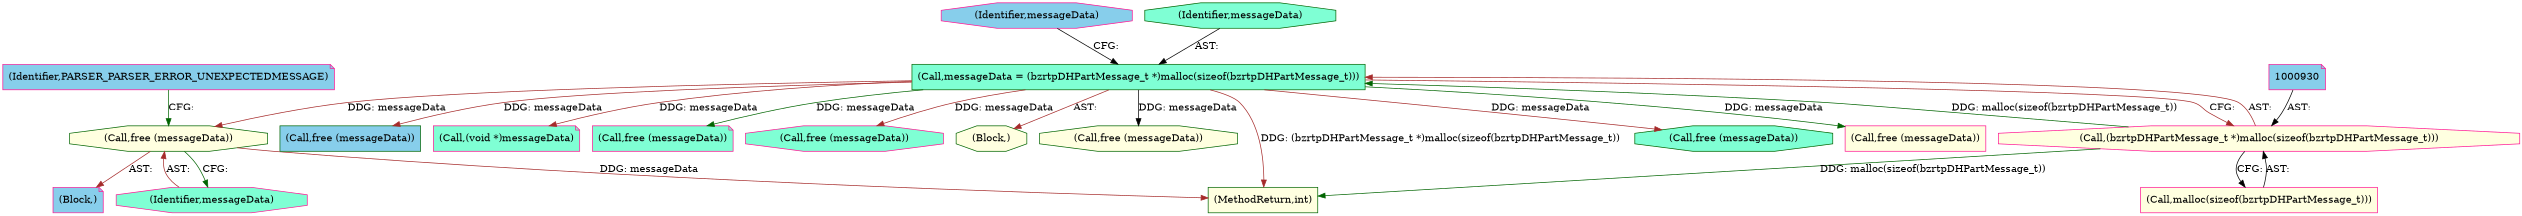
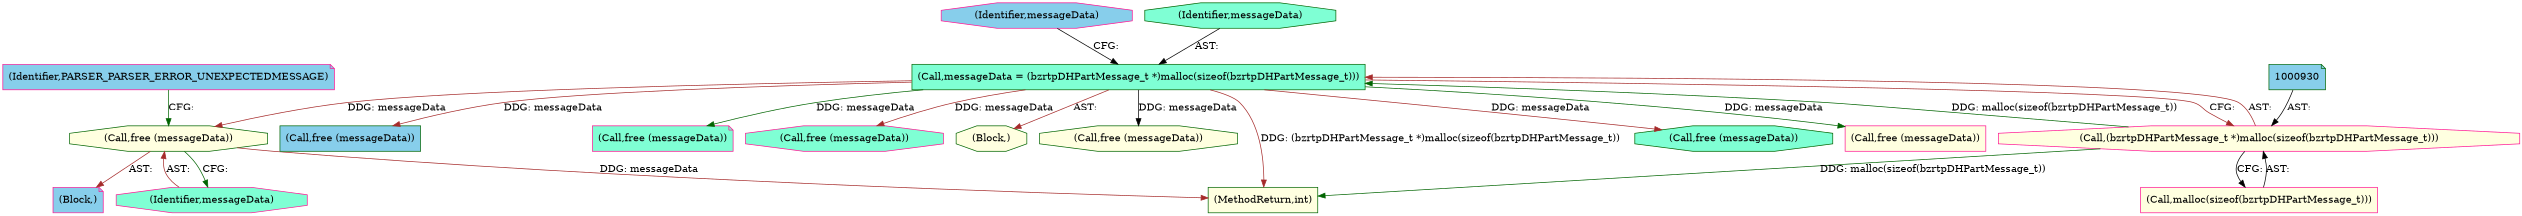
(2297, 77) -> (2297, 77)
(507, 139) -> none
